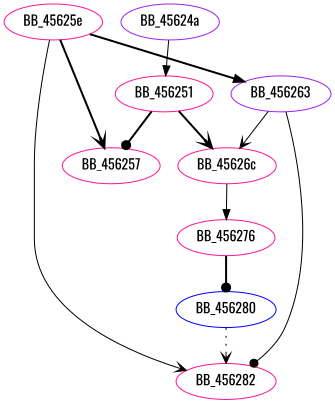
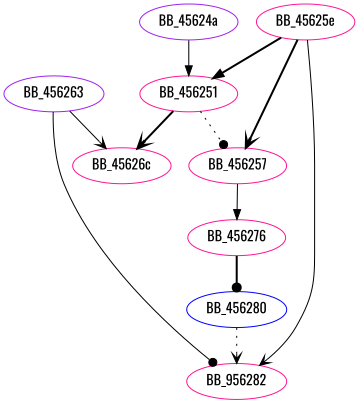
(159, 55) -> (251, 55)
(140, 127) -> (211, 126)
(227, 197) -> (237, 197)
(226, 381) -> (237, 381)
